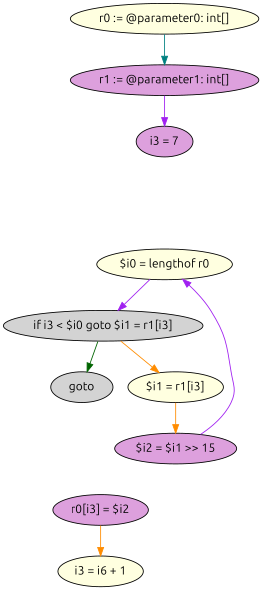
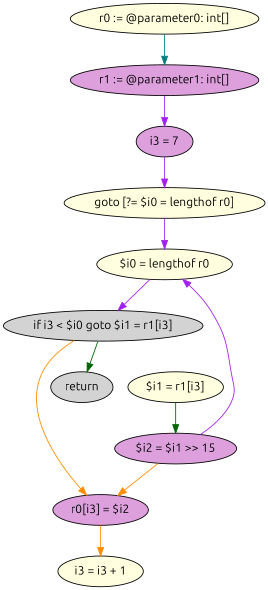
none -> (165, 203)
(136, 354) -> (38, 413)
(82, 387) -> (82, 387)
(176, 414) -> (176, 414)
none -> (141, 477)
(101, 571) -> (101, 571)
